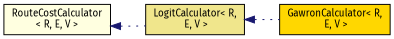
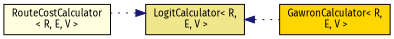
(133, 26) -> (123, 13)
